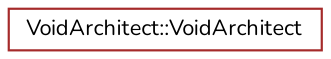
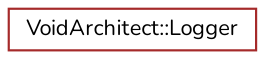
(165, 30) -> (132, 30)
